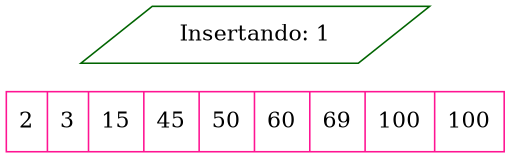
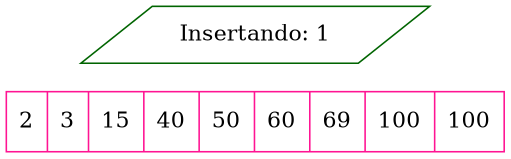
(171, 121) -> (171, 121)
